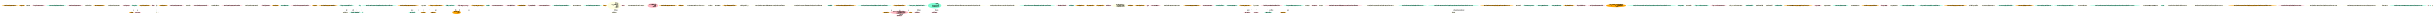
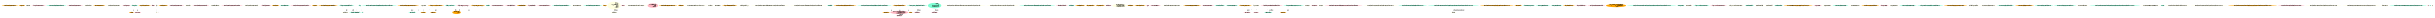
(1518, 6) -> (1518, 6)
